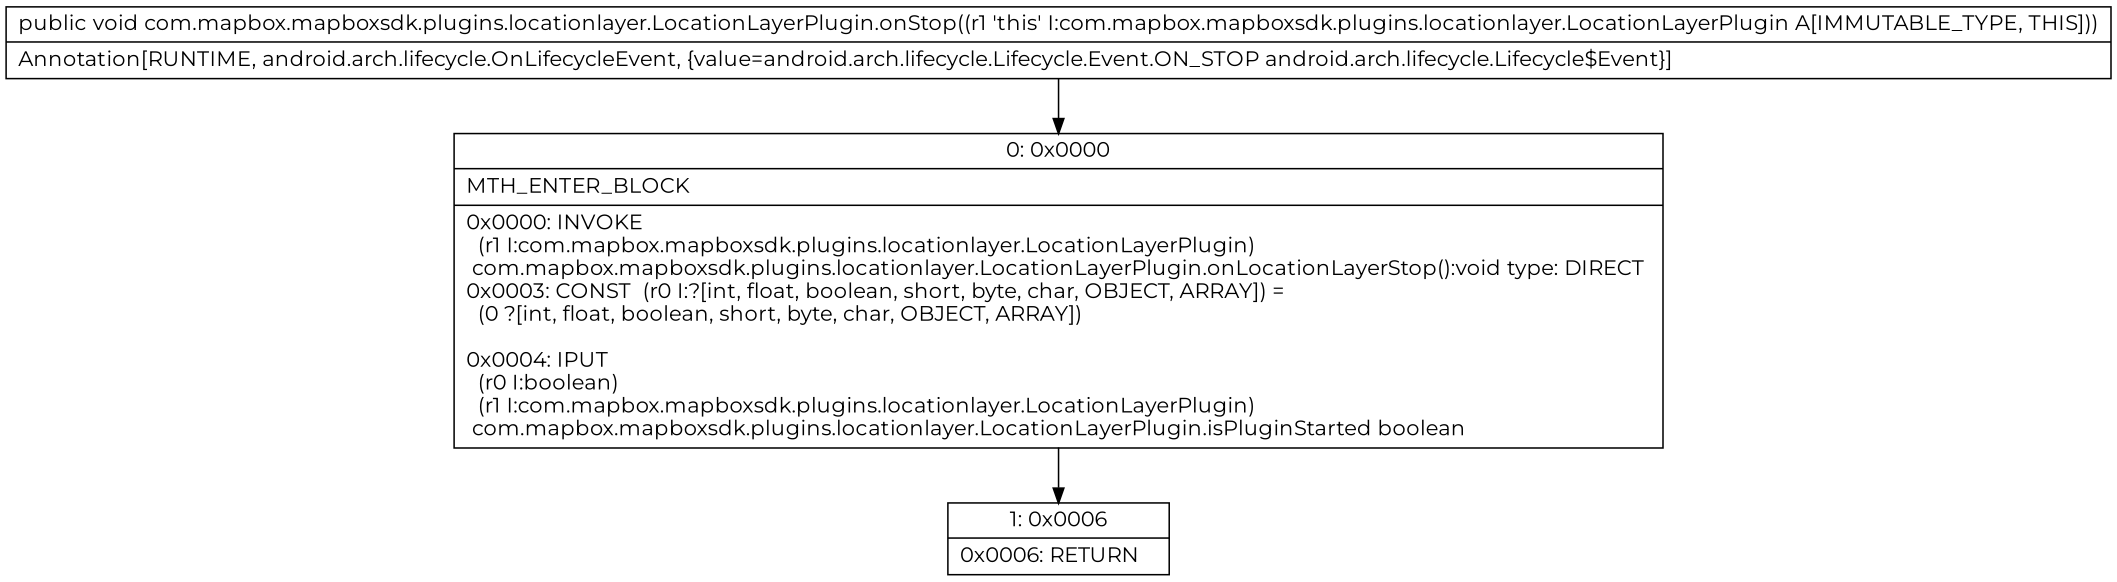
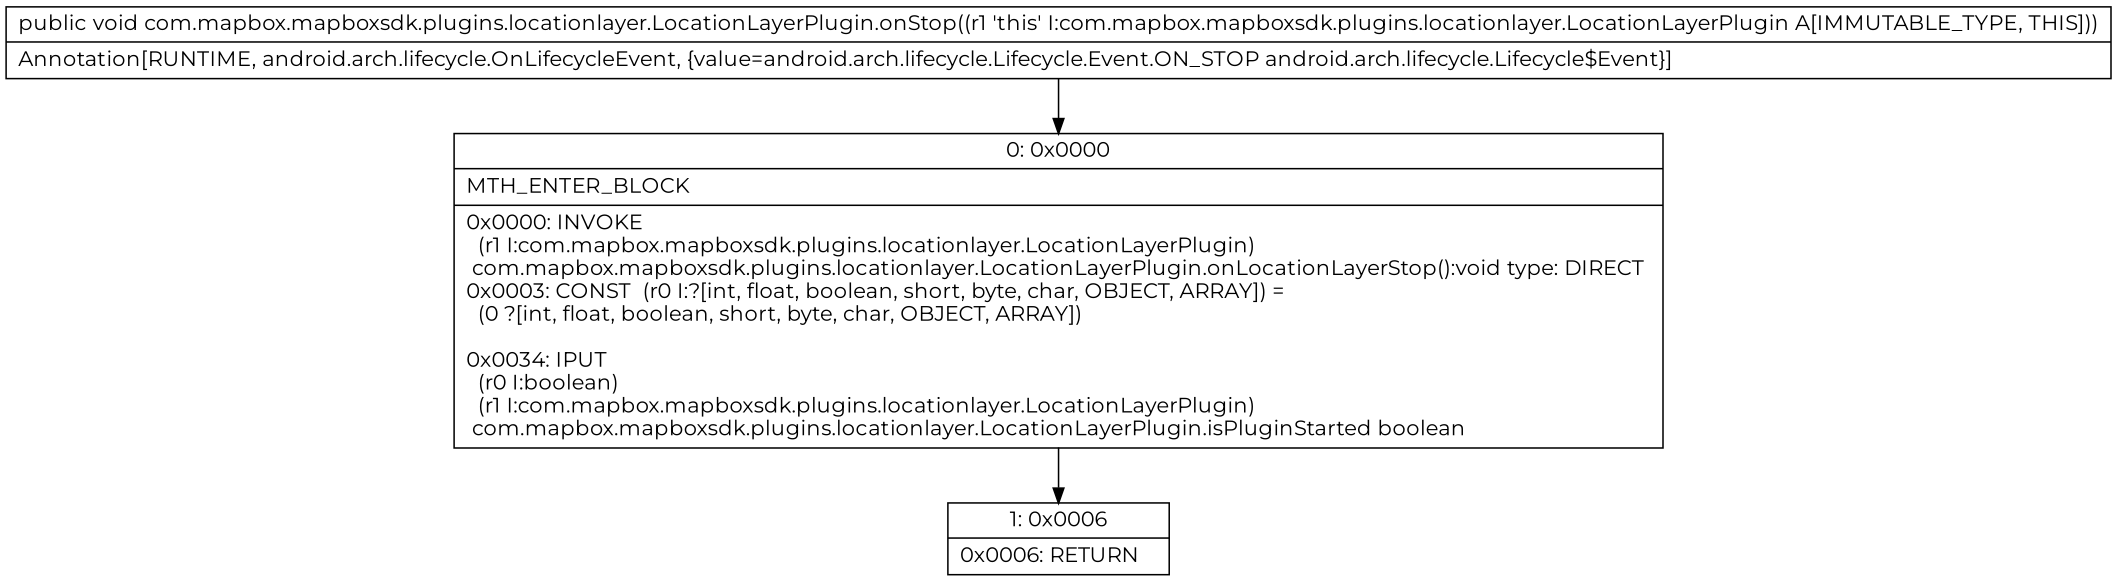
(543, 360) -> (543, 360)
